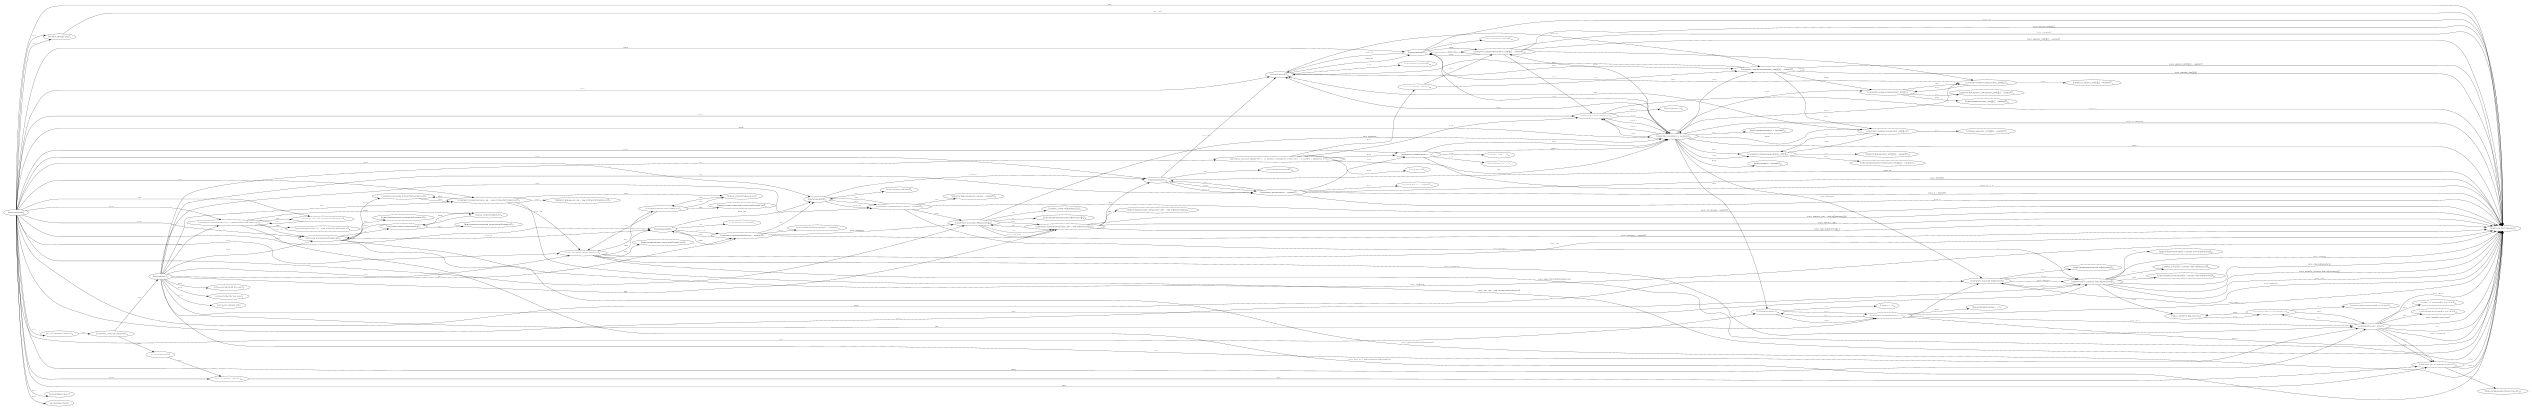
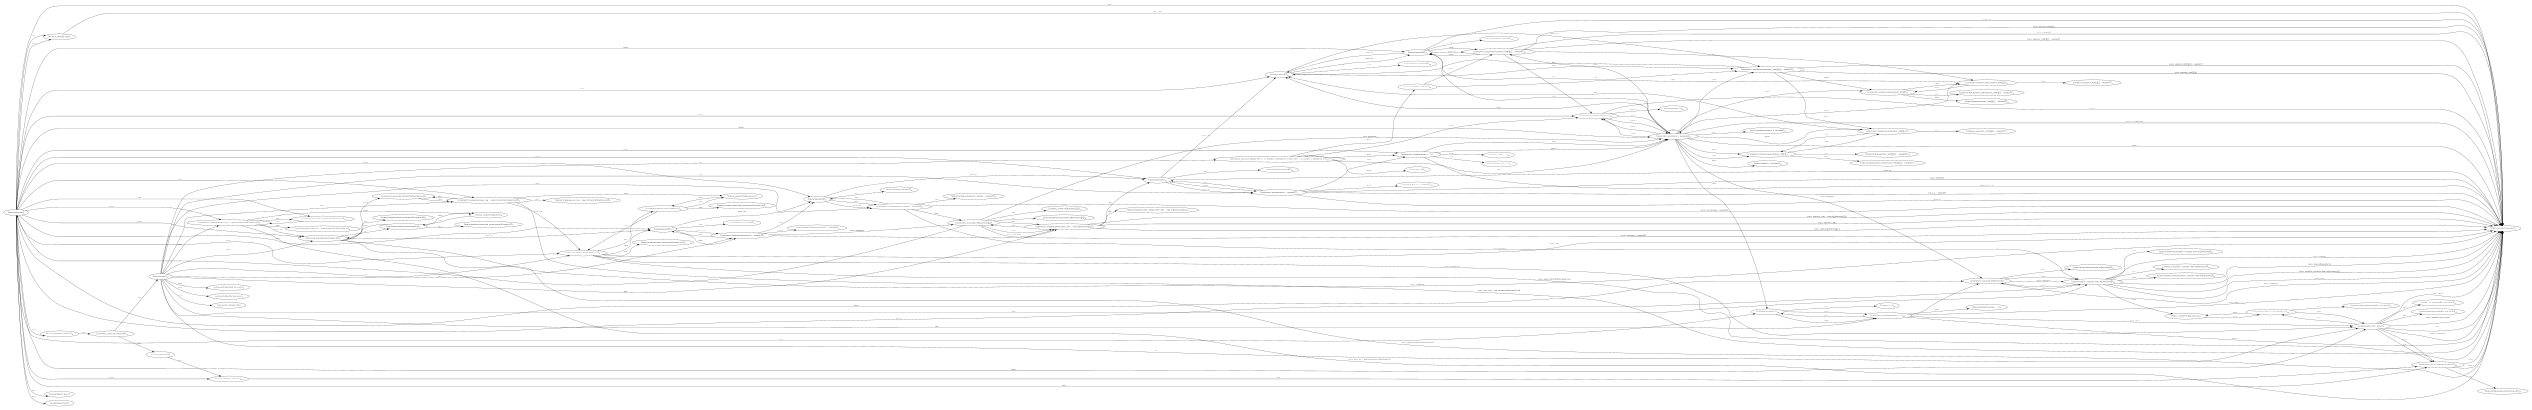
(505, 281) -> (483, 278)
